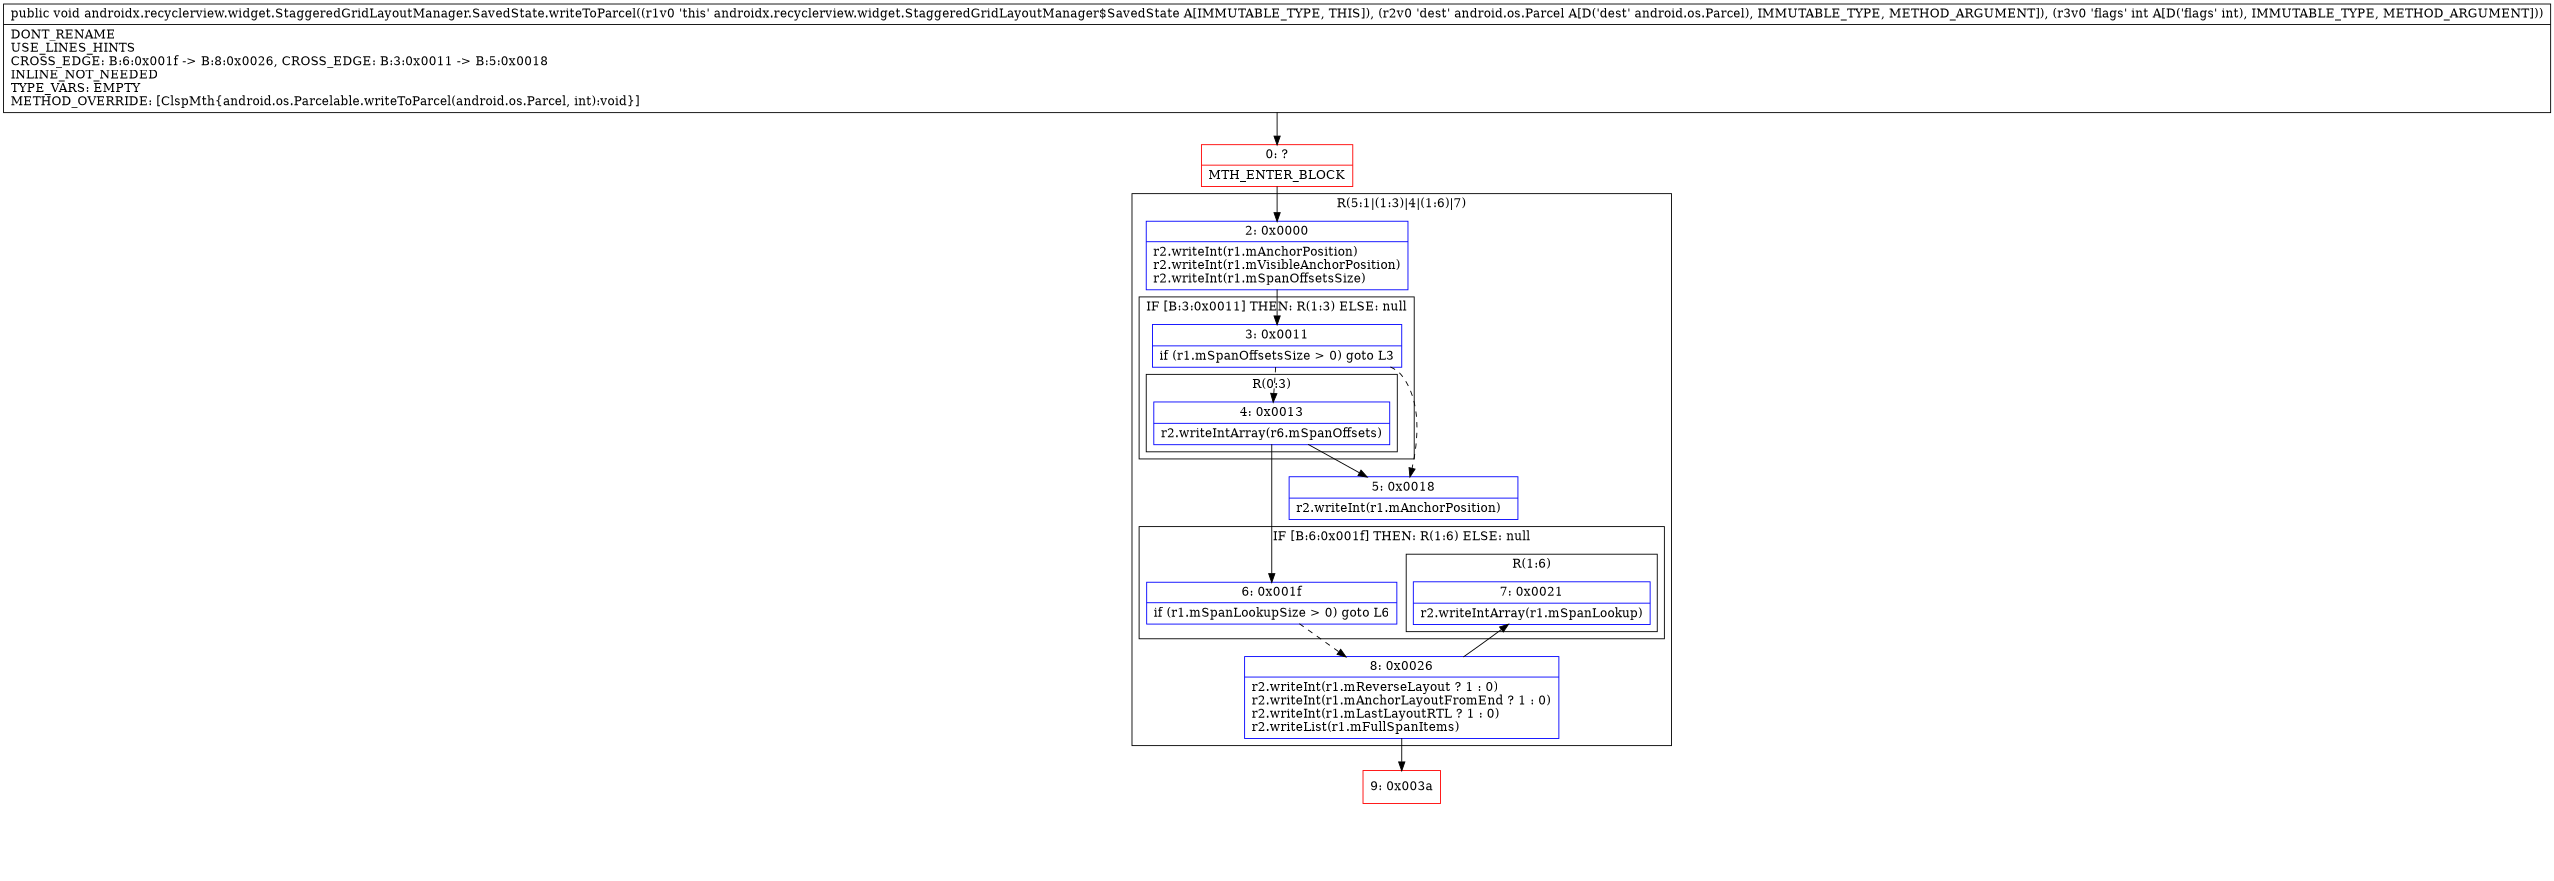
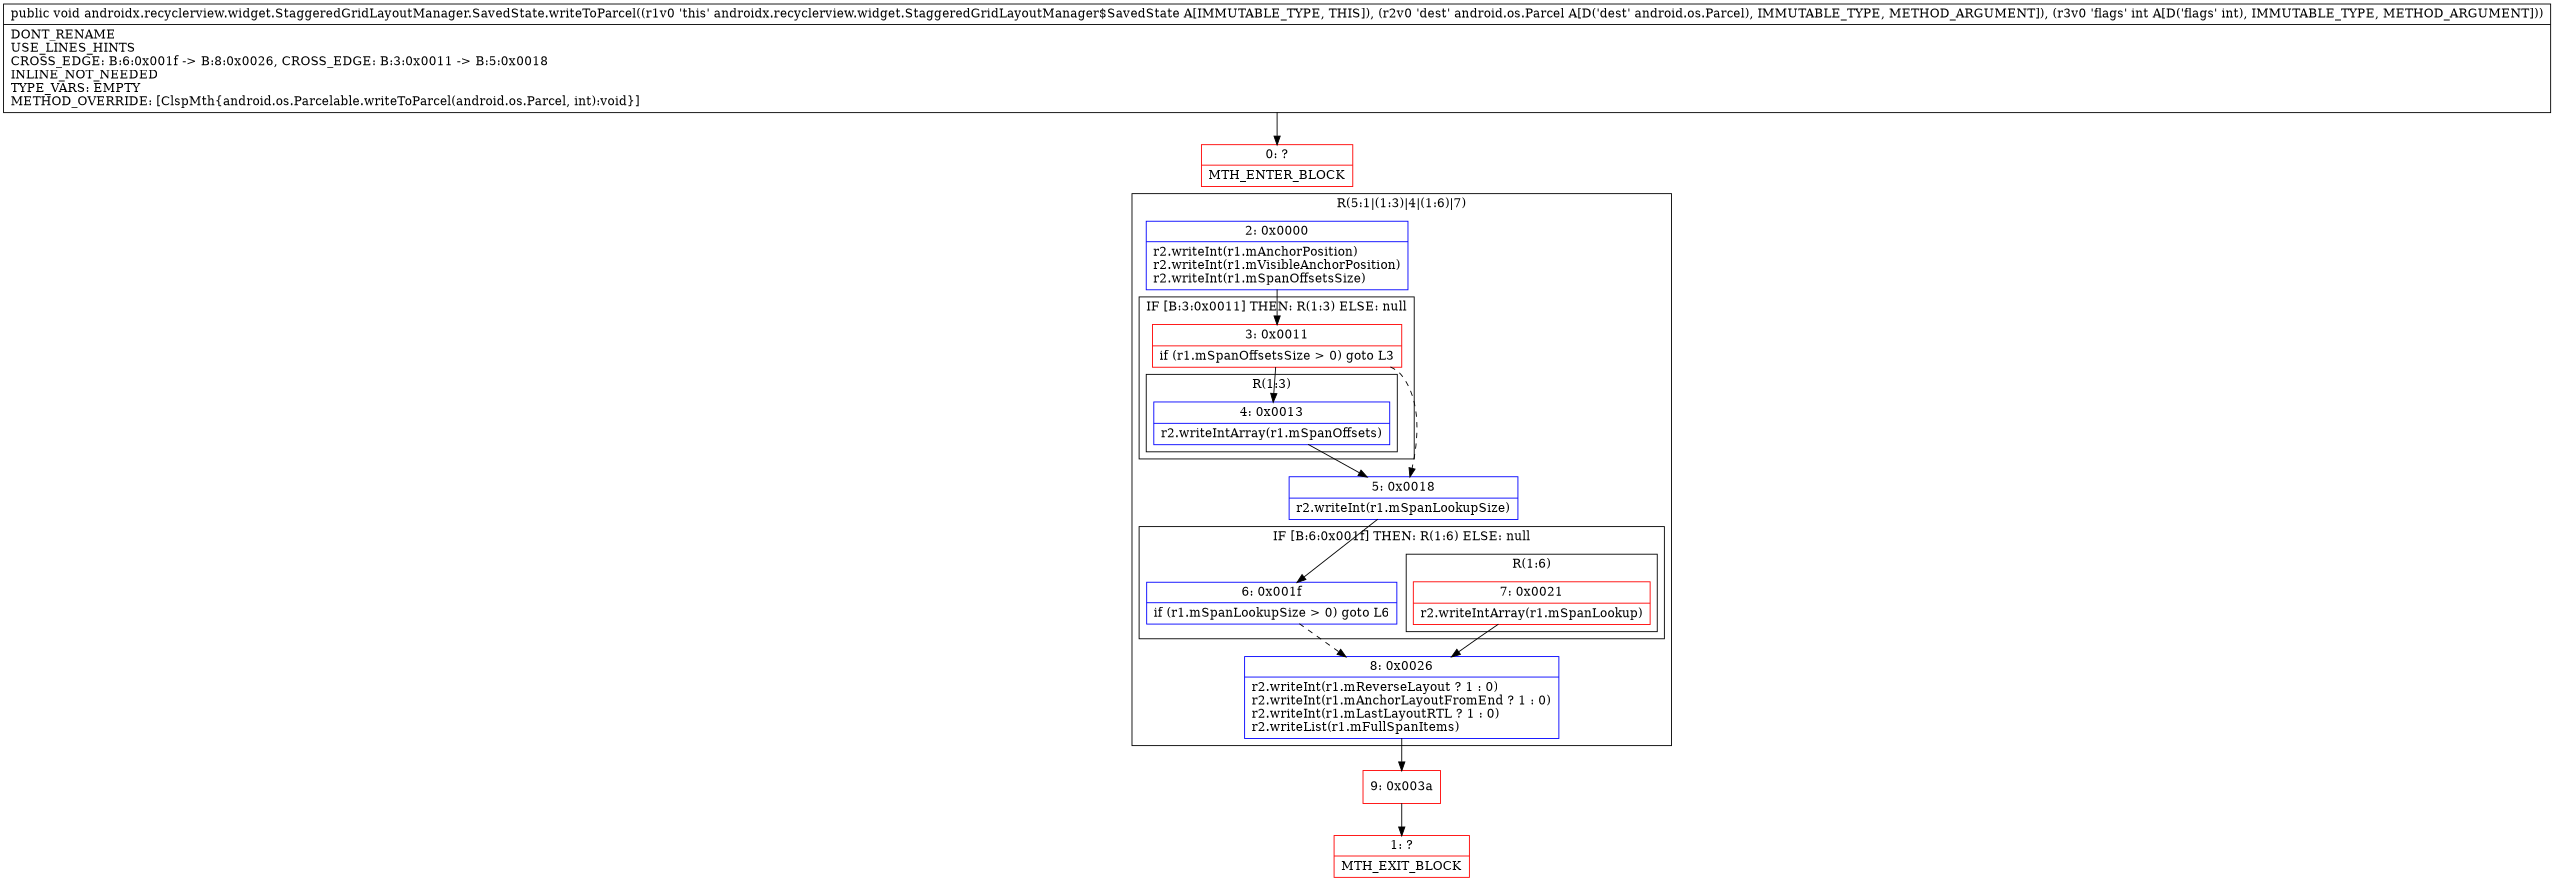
(1277, 200) -> none
(1277, 346) -> (1277, 346)
(1275, 380) -> (1275, 380)
(1272, 385) -> (1272, 385)
(1272, 434) -> (1272, 434)
(1399, 508) -> (1404, 508)
(1272, 509) -> (1341, 548)
(1532, 603) -> (1532, 603)
(1481, 645) -> (1469, 645)
none -> (1402, 856)
